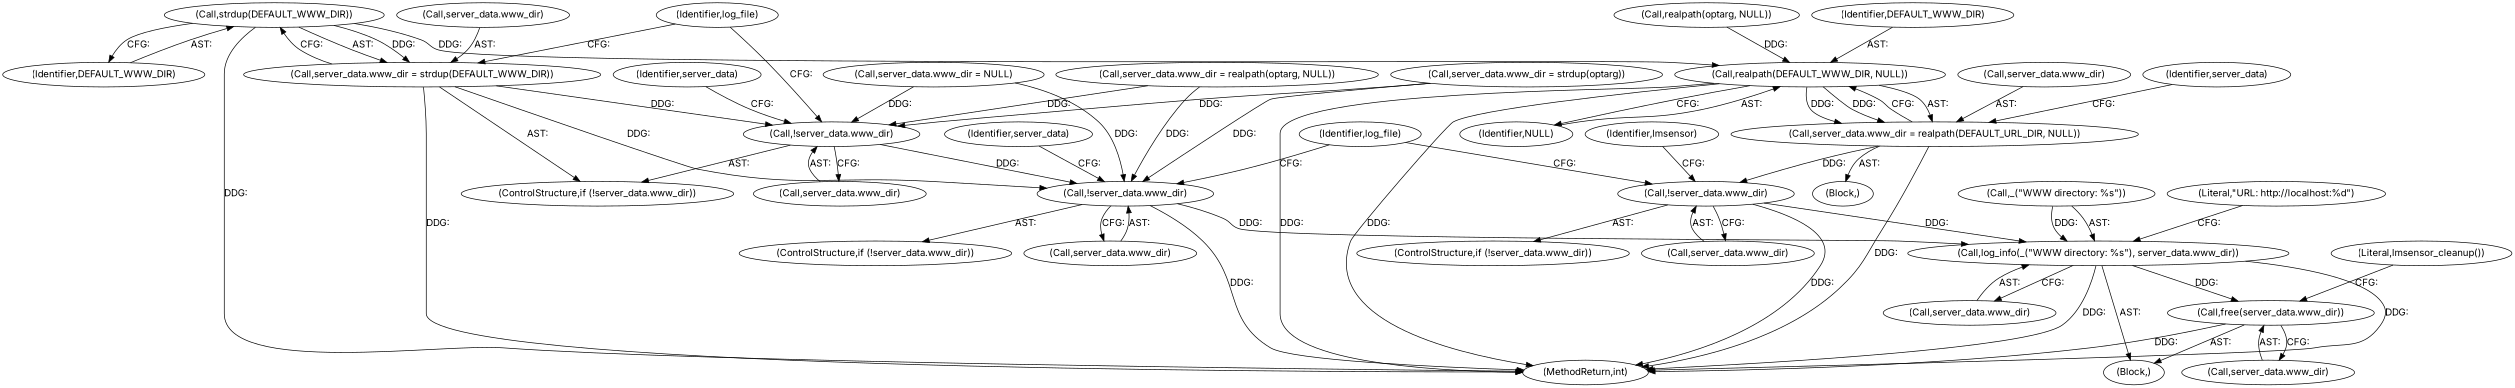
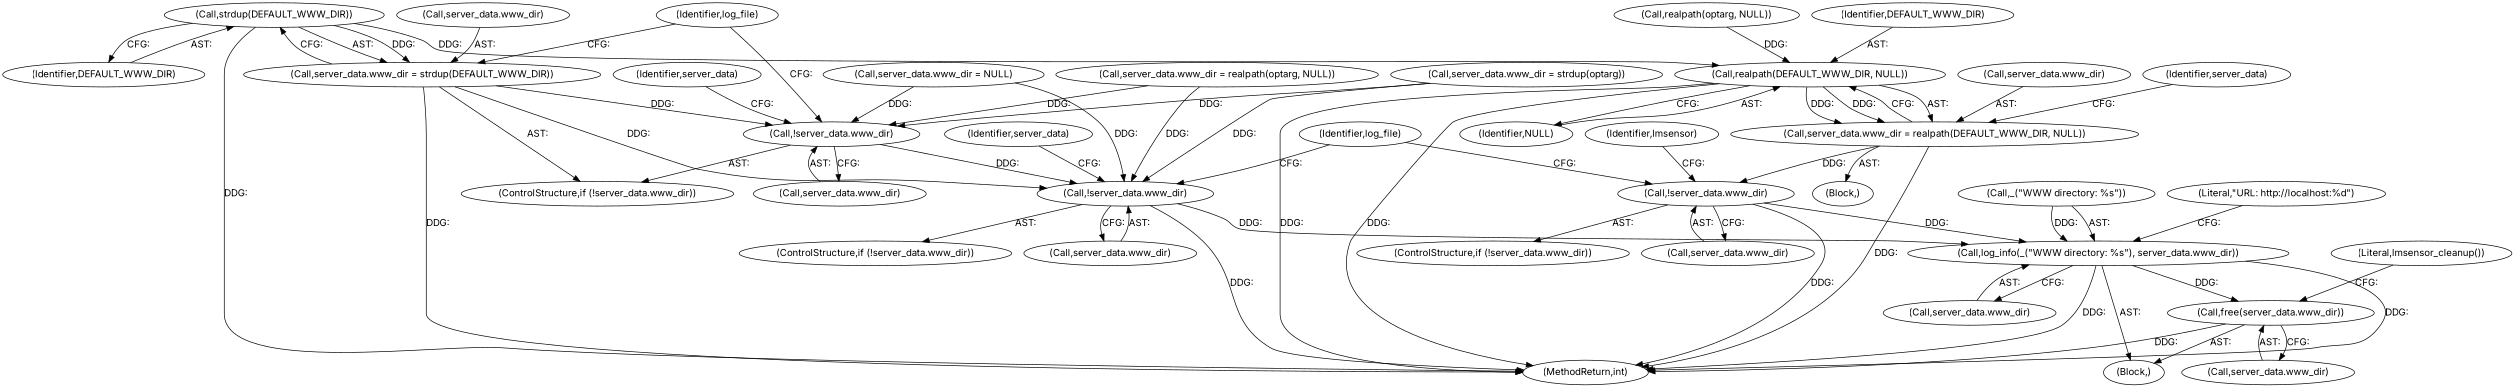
(1935, 134) -> (1935, 134)
